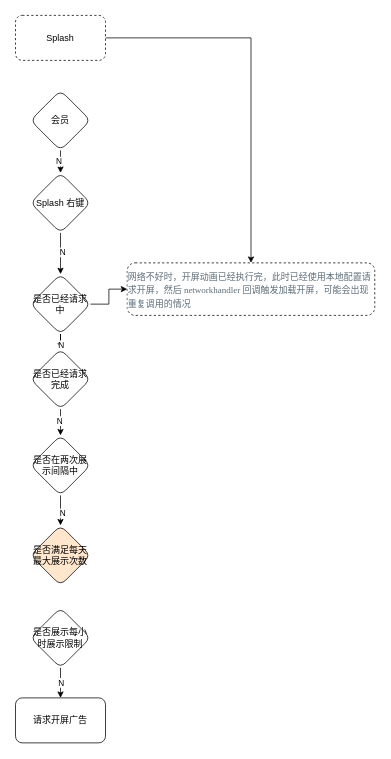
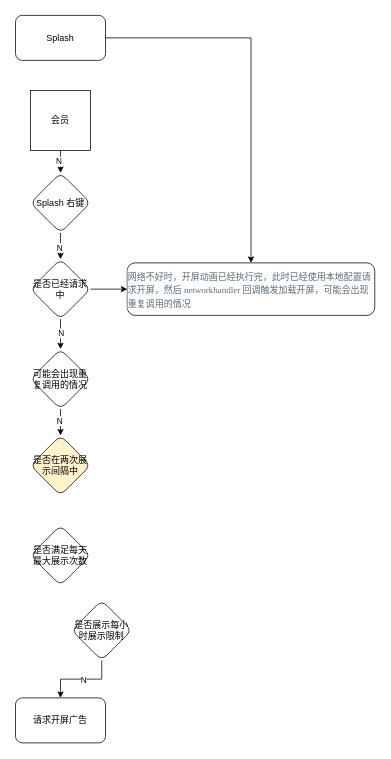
(60, 38) -> (60, 38)
(60, 120) -> (60, 120)
(251, 289) -> (251, 289)
(60, 304) -> (60, 289)
(60, 379) -> (60, 379)
(60, 465) -> (60, 465)
(60, 507) -> none
(60, 555) -> (60, 555)
(60, 638) -> (102, 630)
